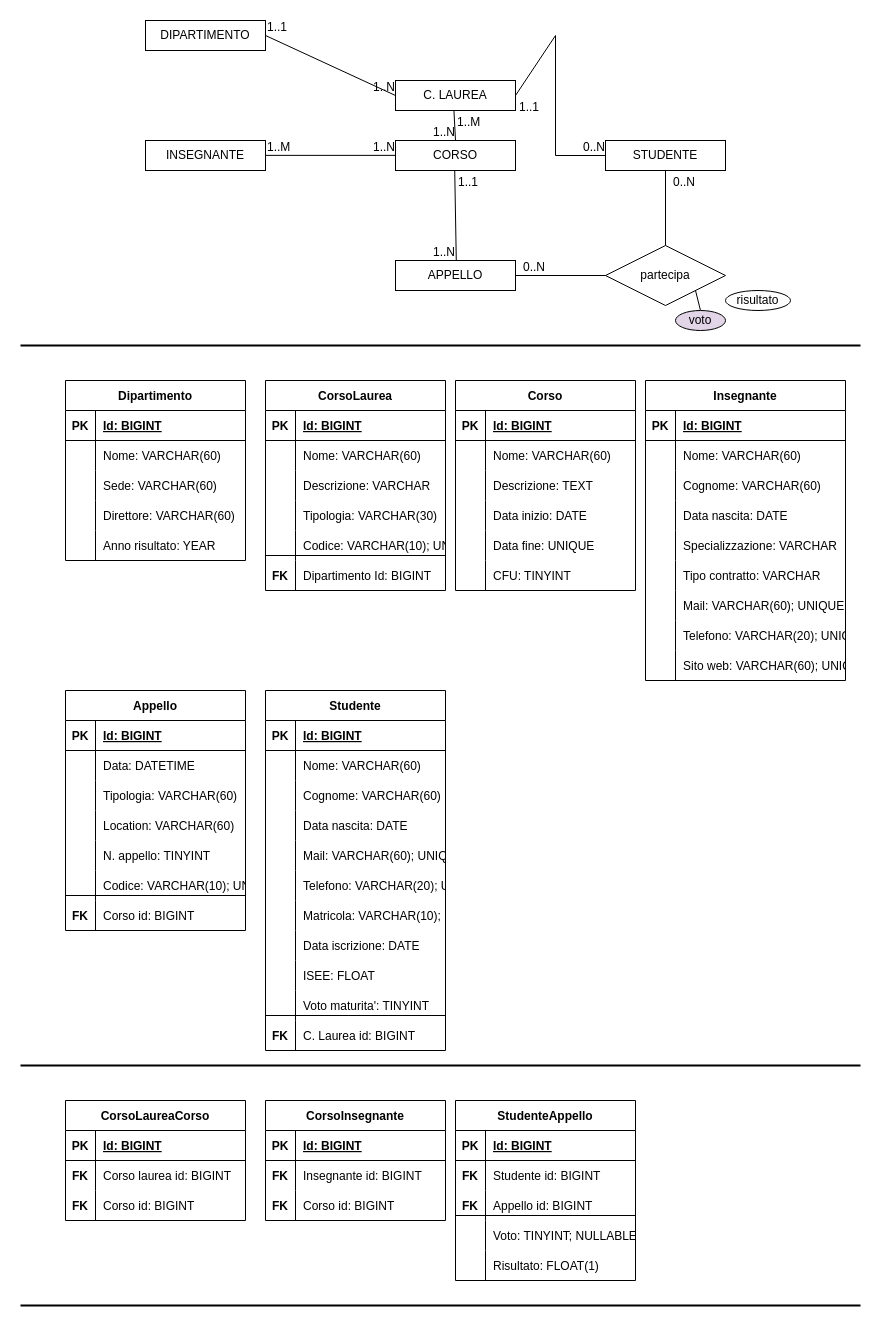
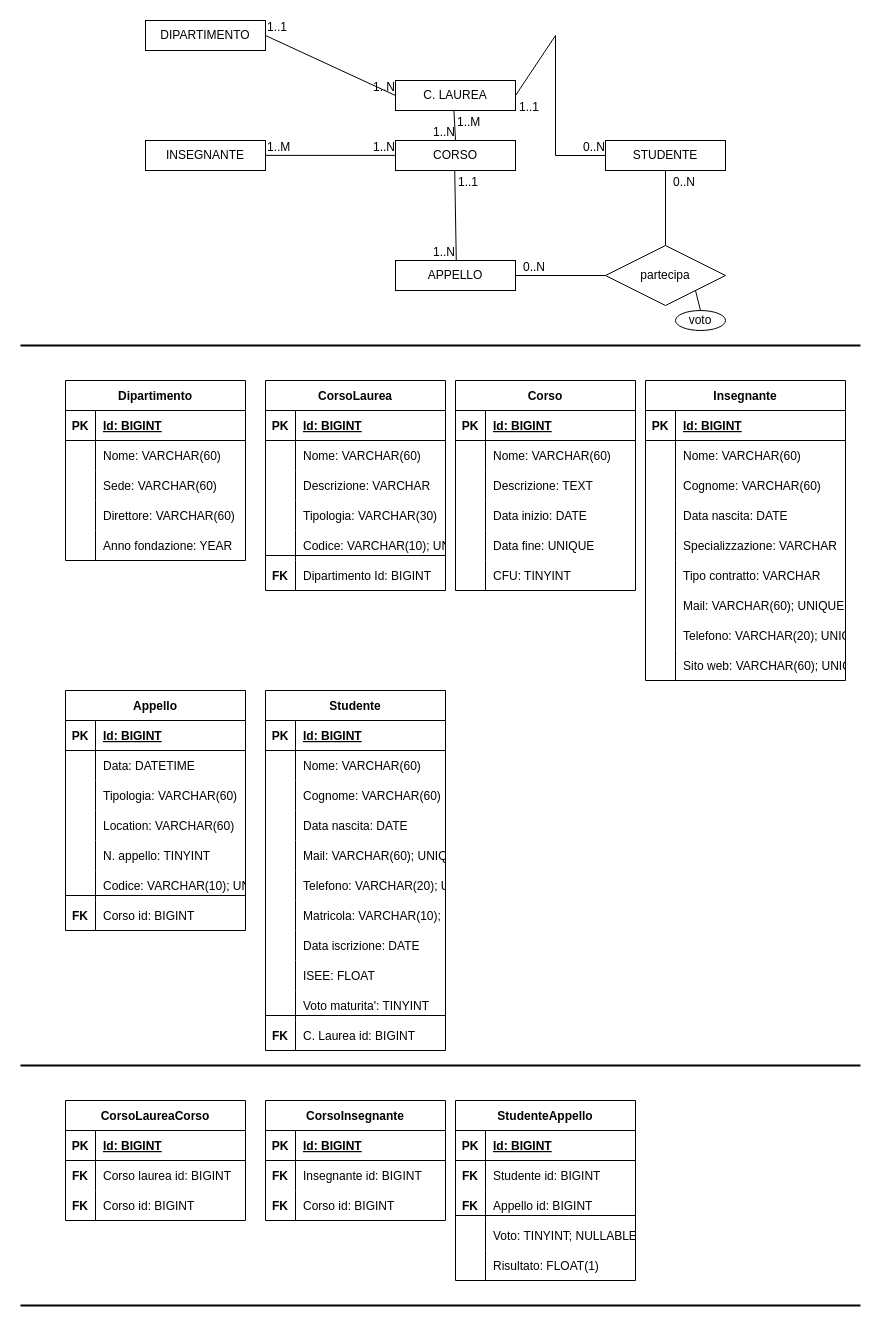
(758, 301) -> none
(701, 321) -> (701, 321)
(162, 546) -> (167, 546)
